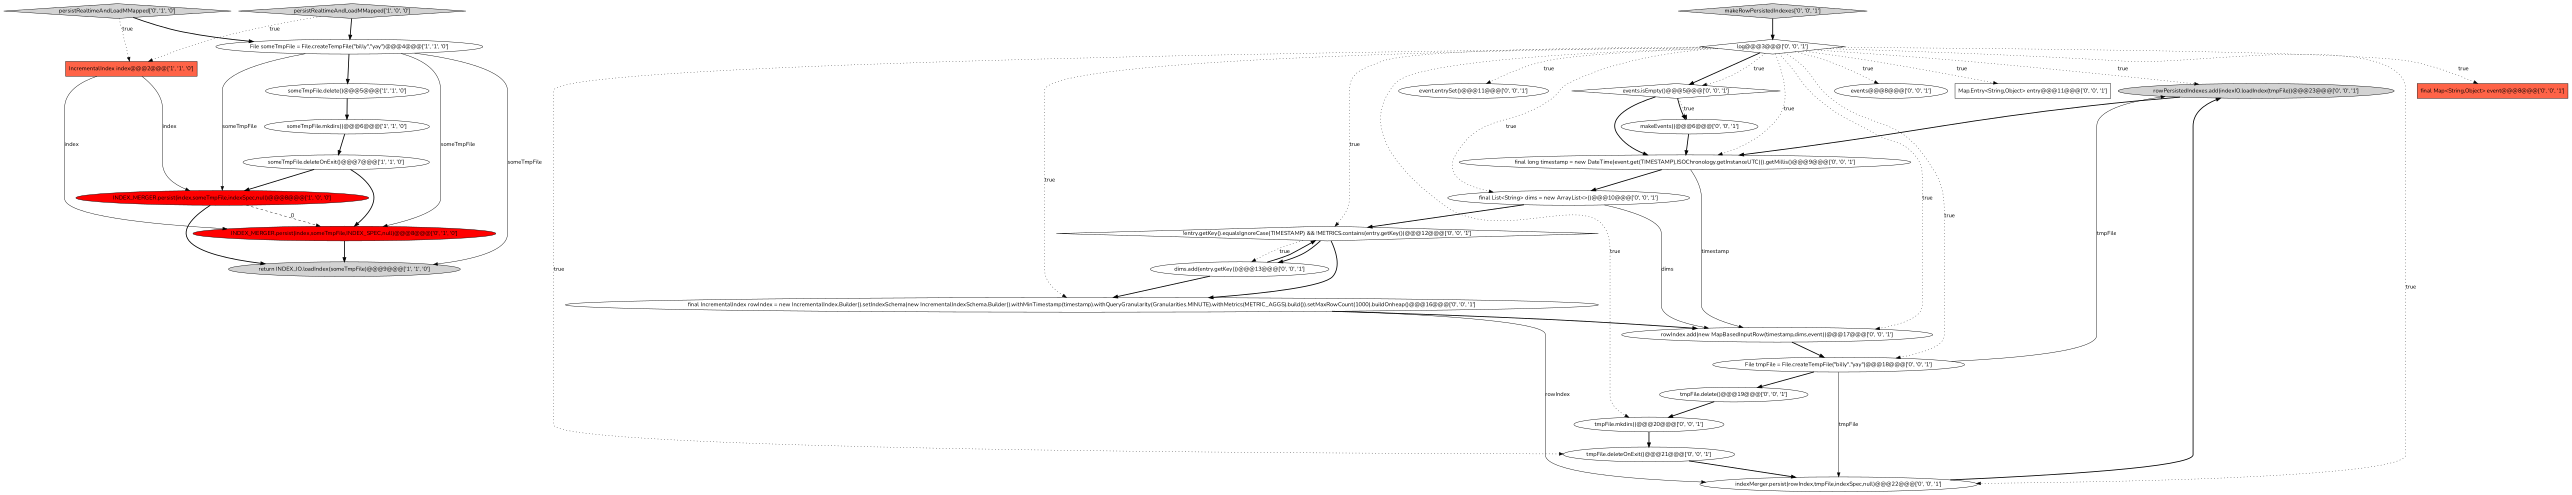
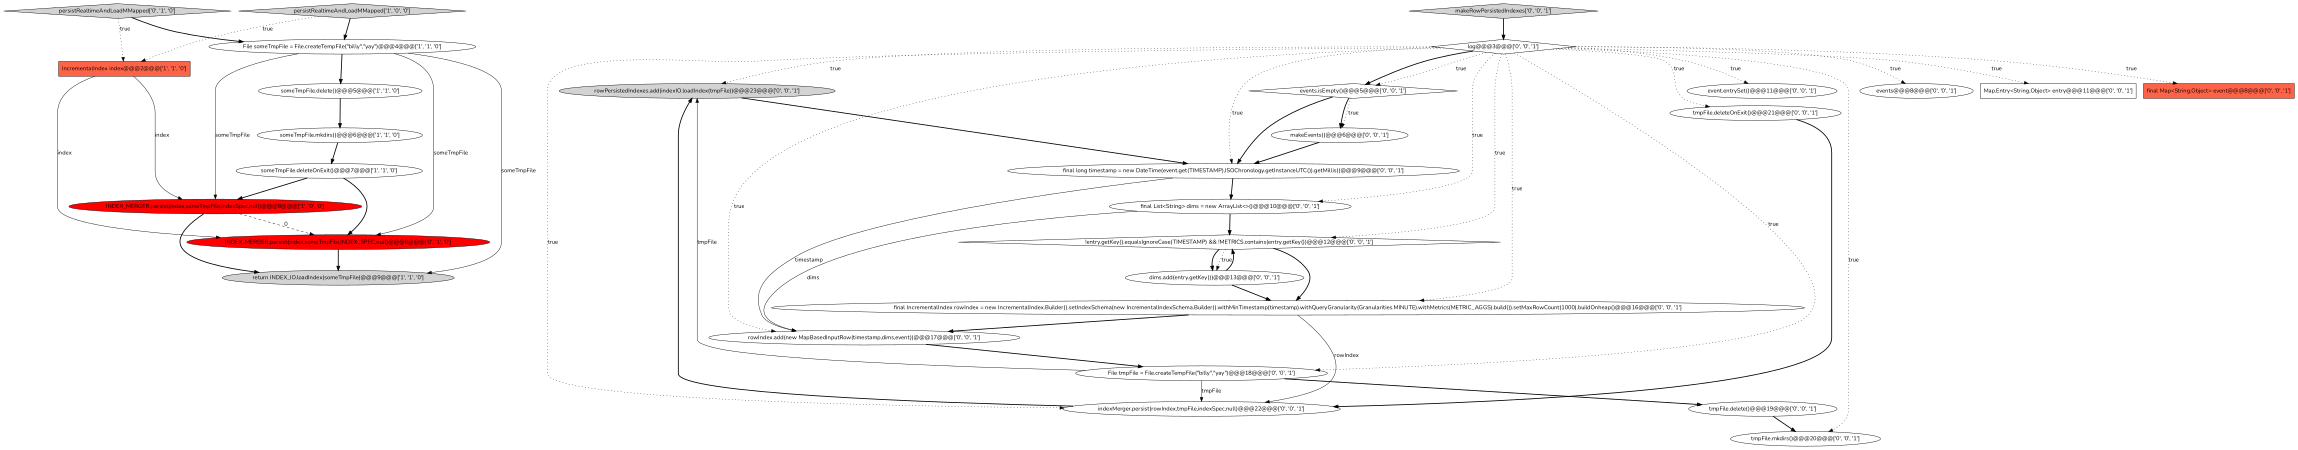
(1649, 437) -> none
